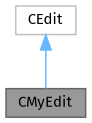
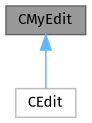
(46, 69) -> (46, 69)
